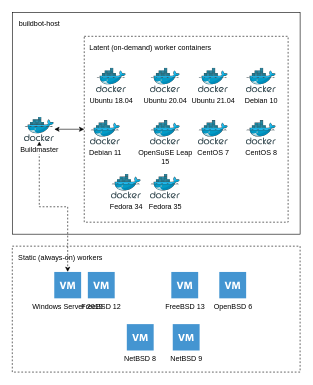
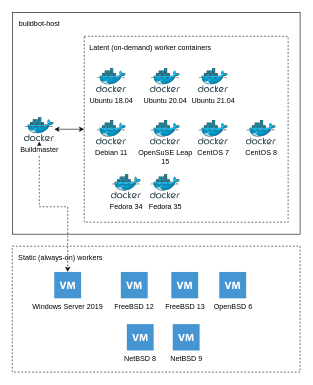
(261, 80) -> none
(105, 133) -> (111, 133)
(101, 285) -> (134, 285)
